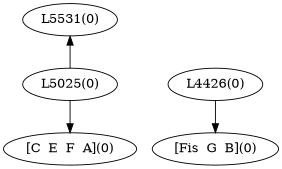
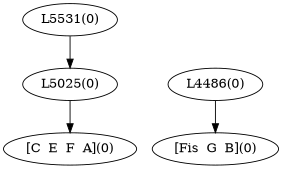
(70, 57) -> (70, 48)
(215, 84) -> (215, 84)
